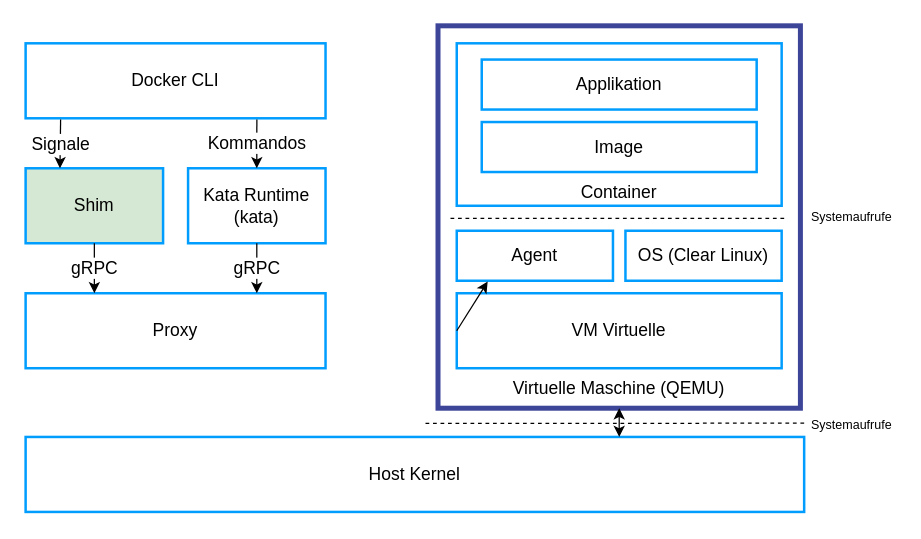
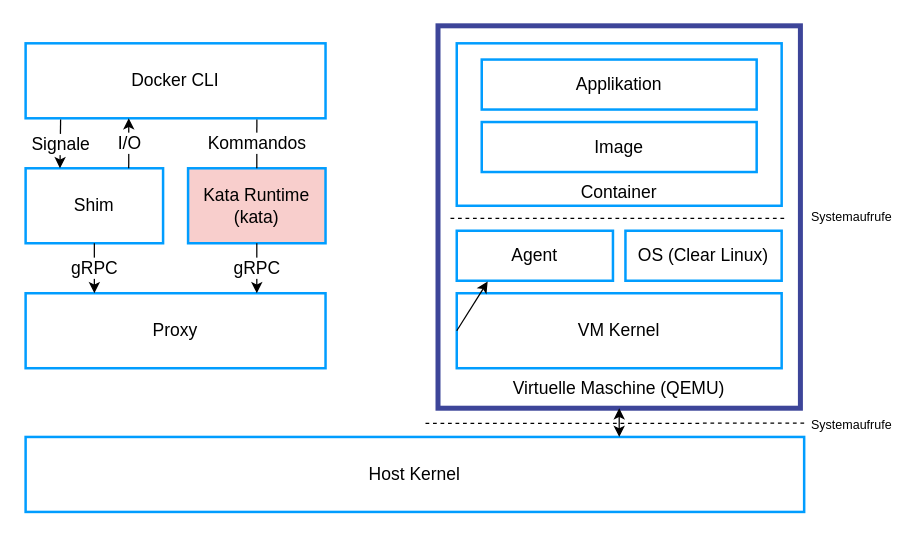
none -> (129, 147)
(257, 158) -> (257, 161)
(94, 206) -> (94, 206)
(257, 206) -> (257, 206)
(619, 331) -> (619, 331)
